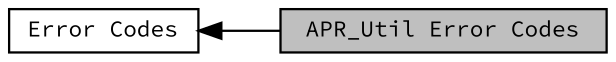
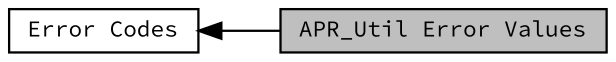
(444, 31) -> (444, 31)
